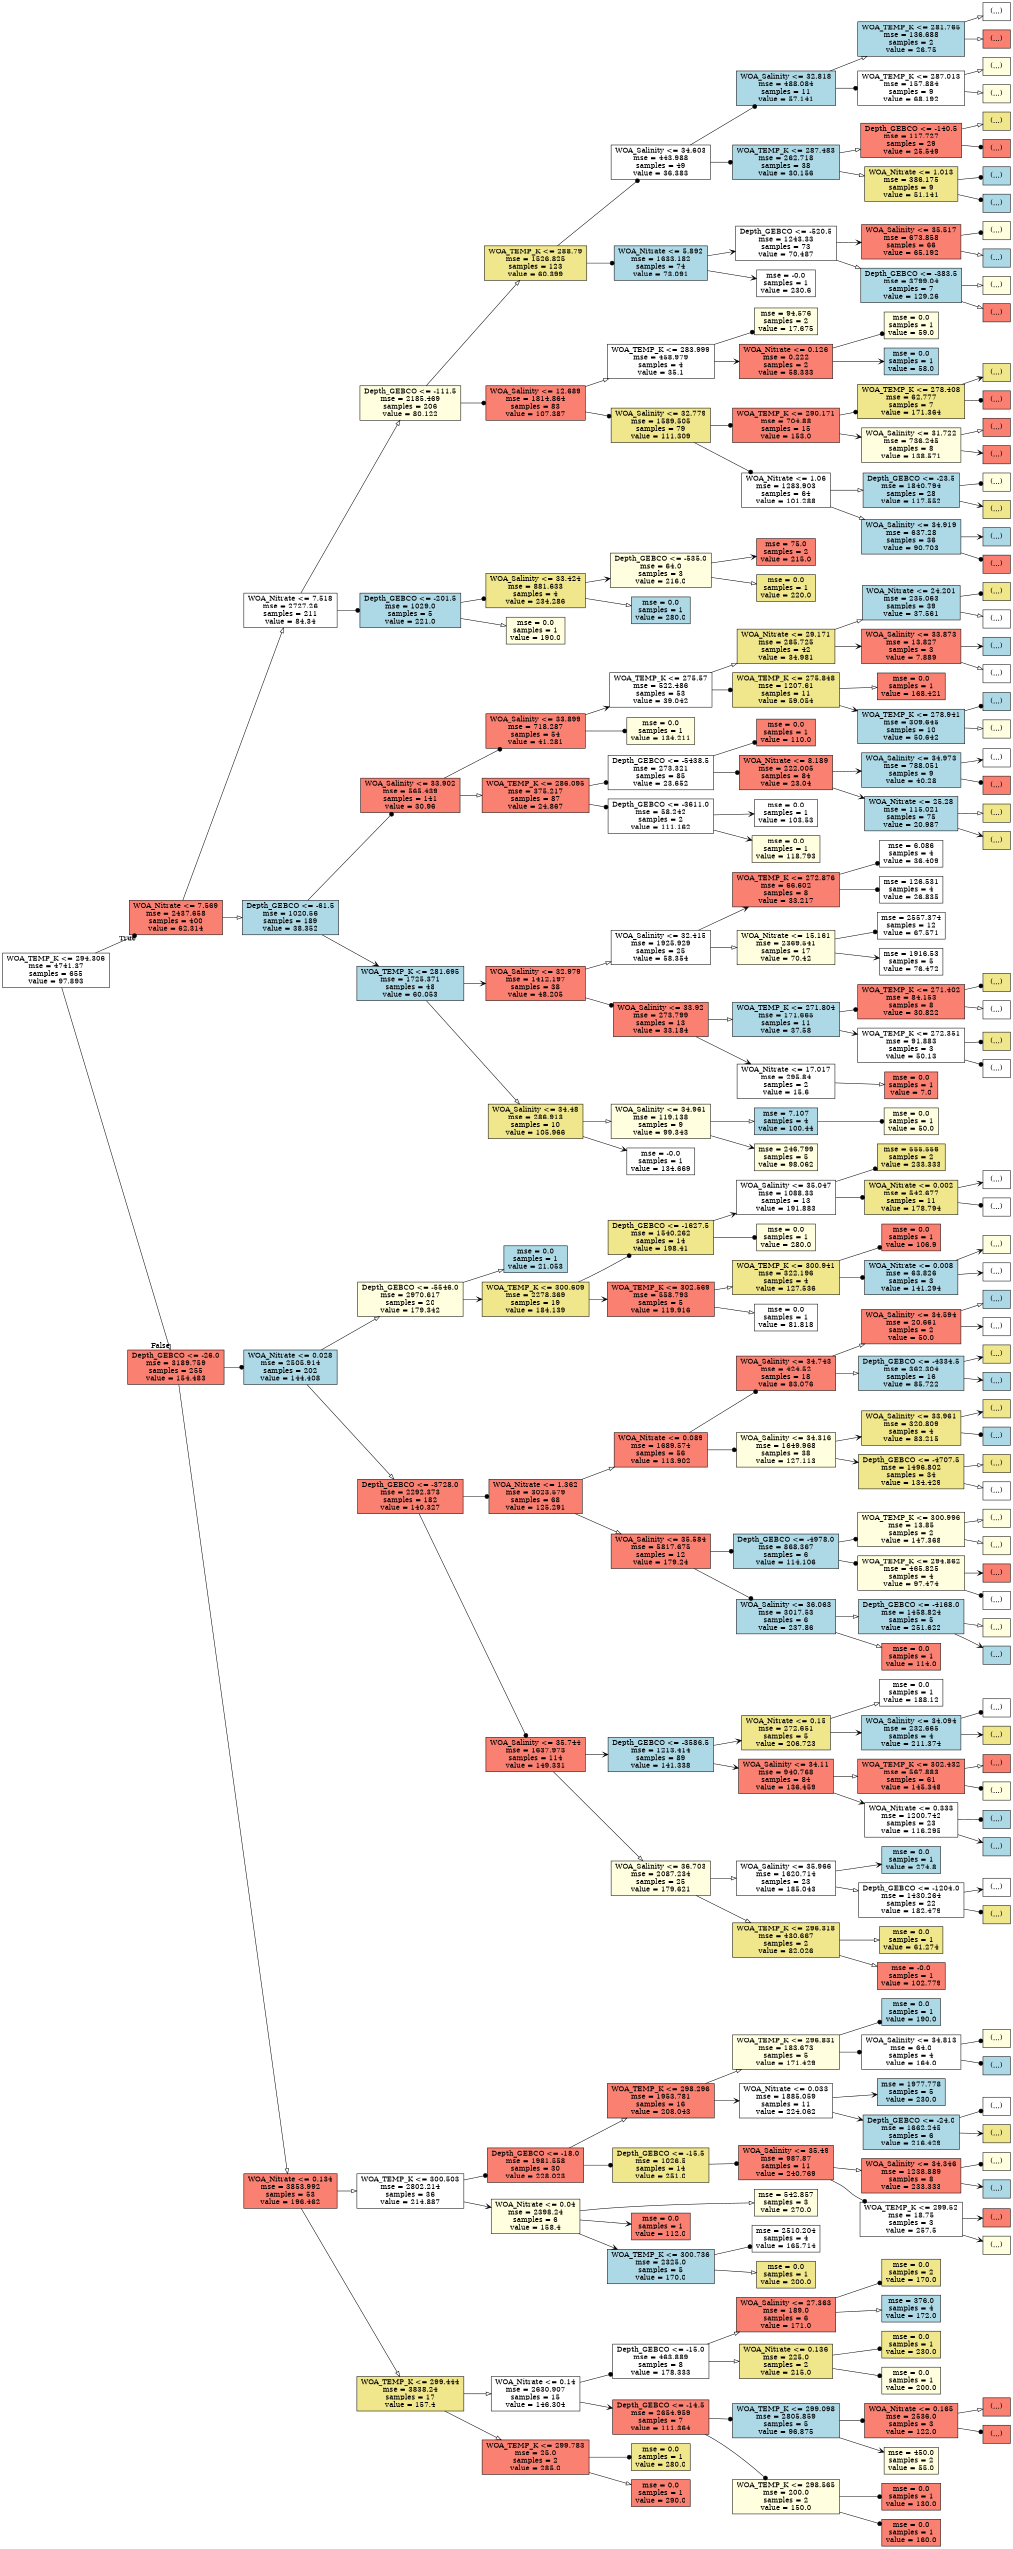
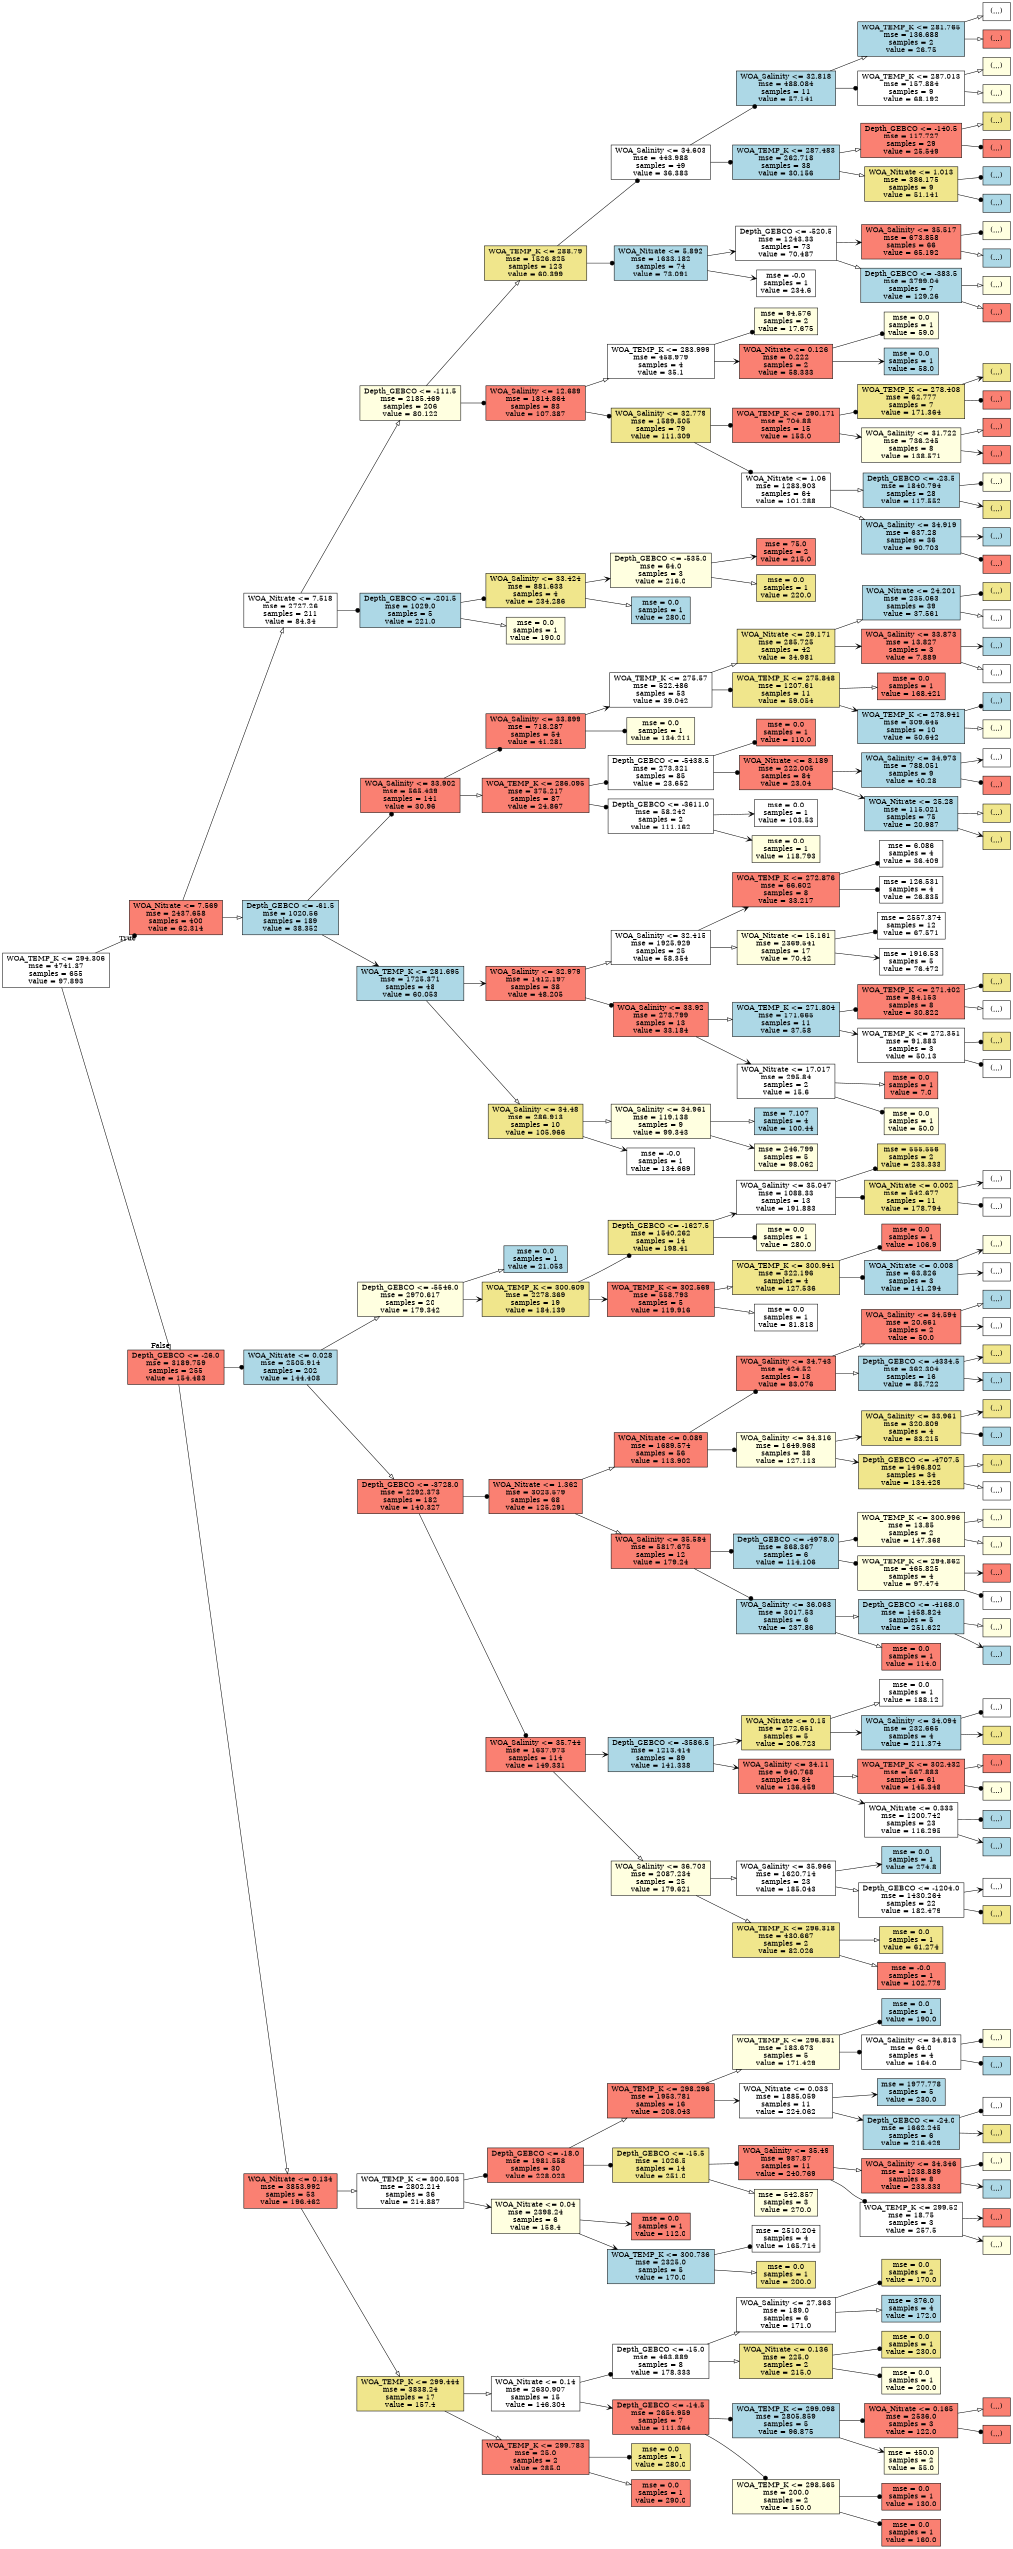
(786, 283) -> (786, 283)
(849, 1121) -> (858, 1104)
(664, 2205) -> (729, 2186)
(786, 2315) -> (786, 2315)
